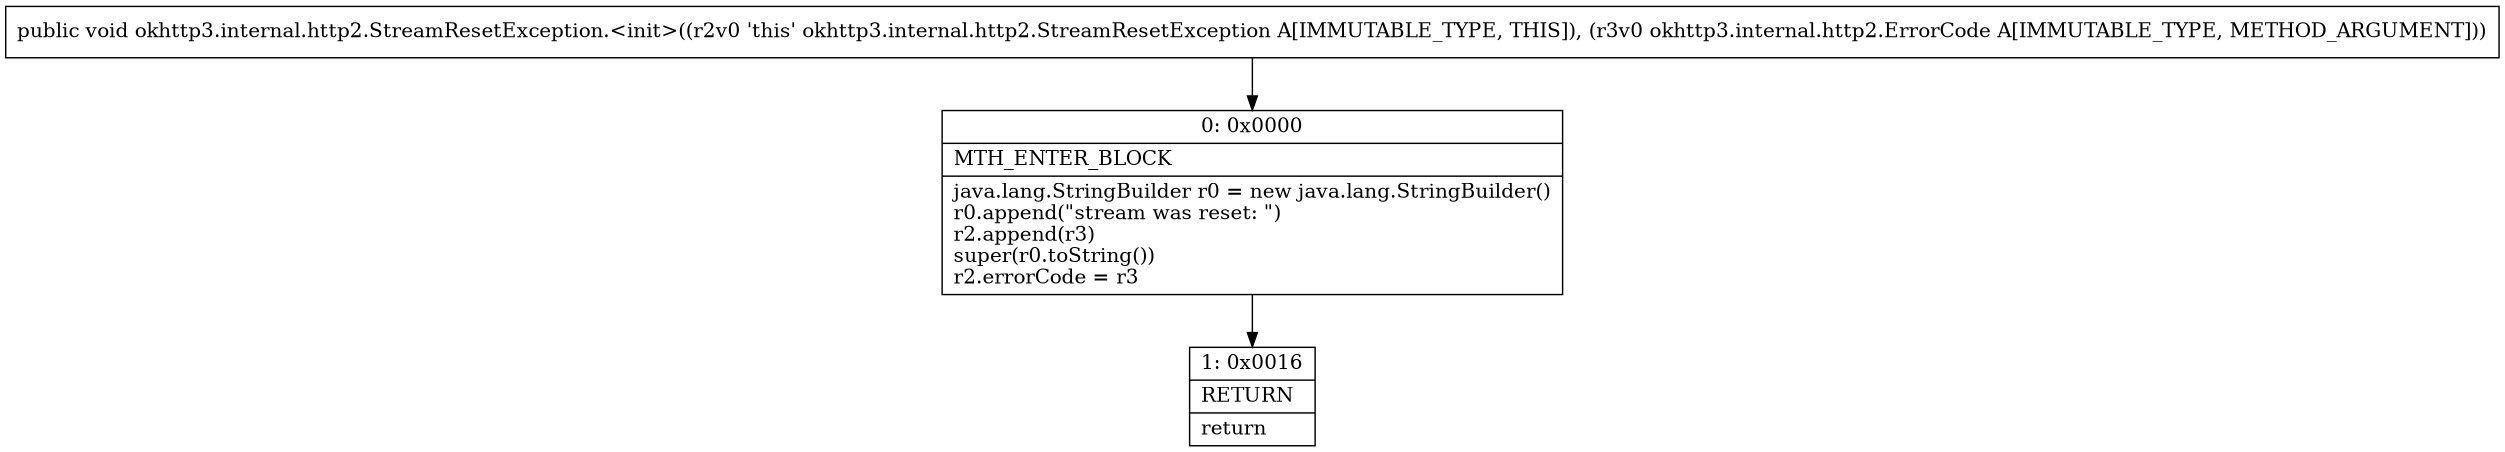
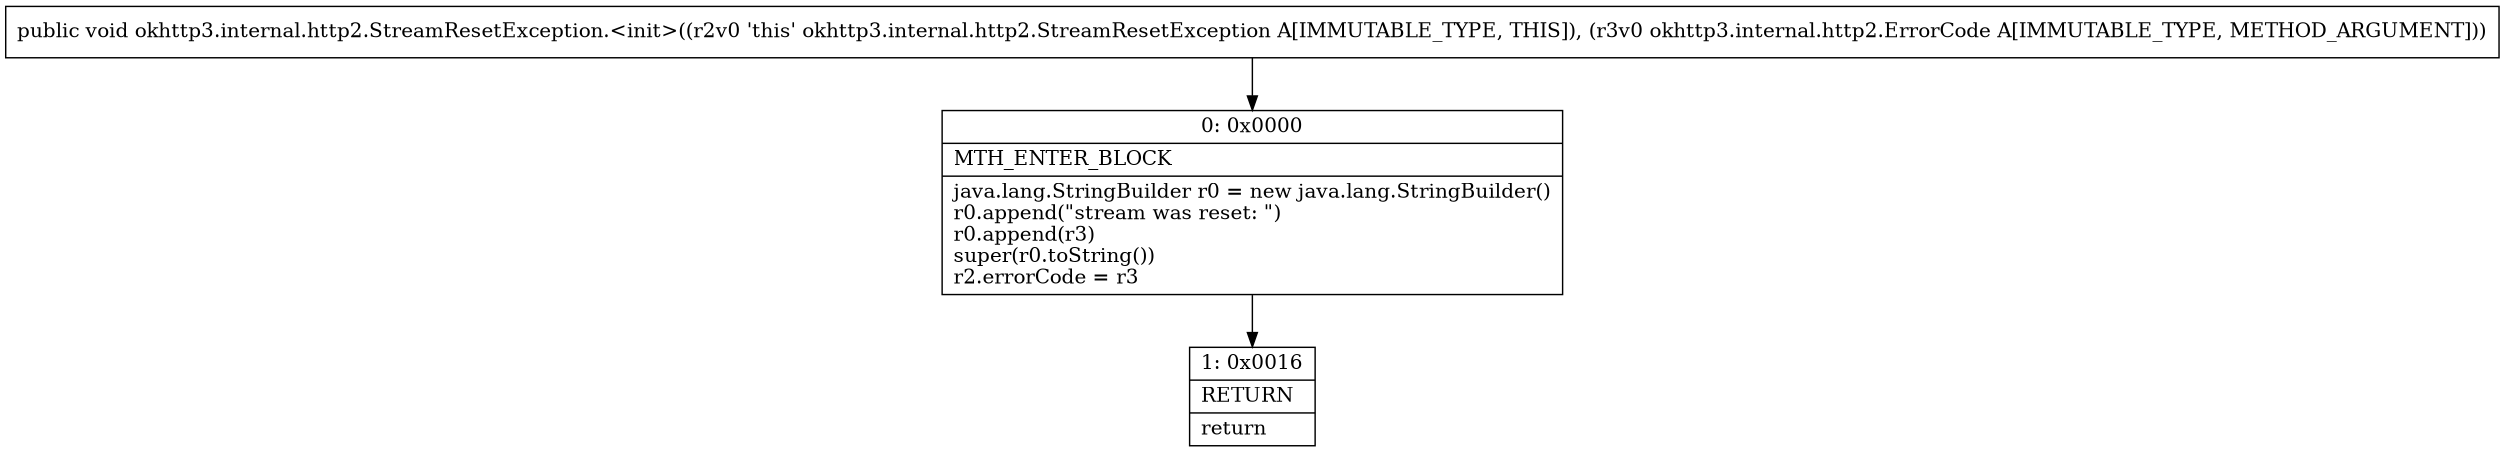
(1025, 235) -> (1025, 235)
